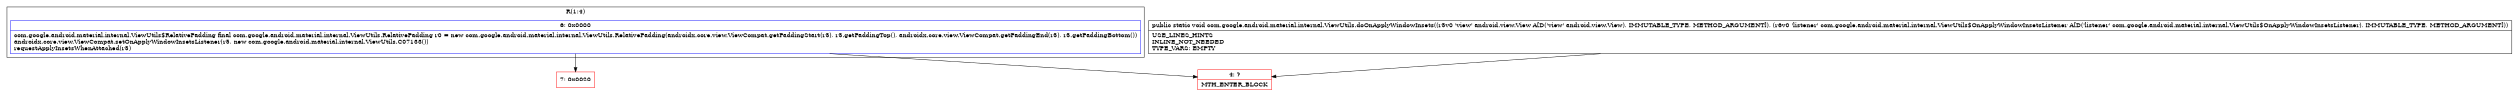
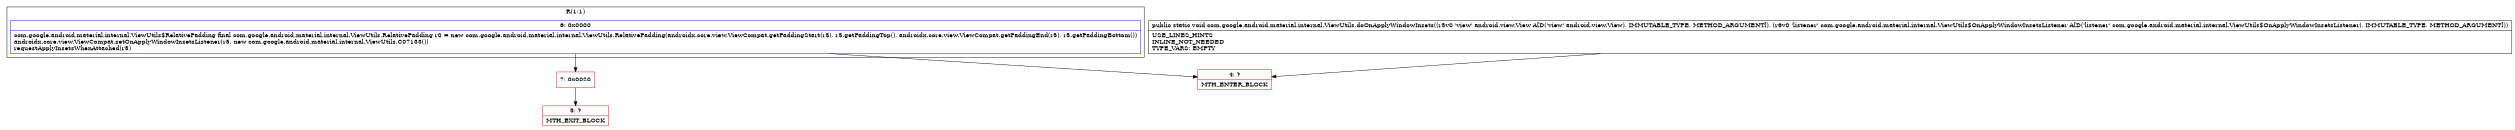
(576, 12) -> (576, 12)
none -> (576, 116)
